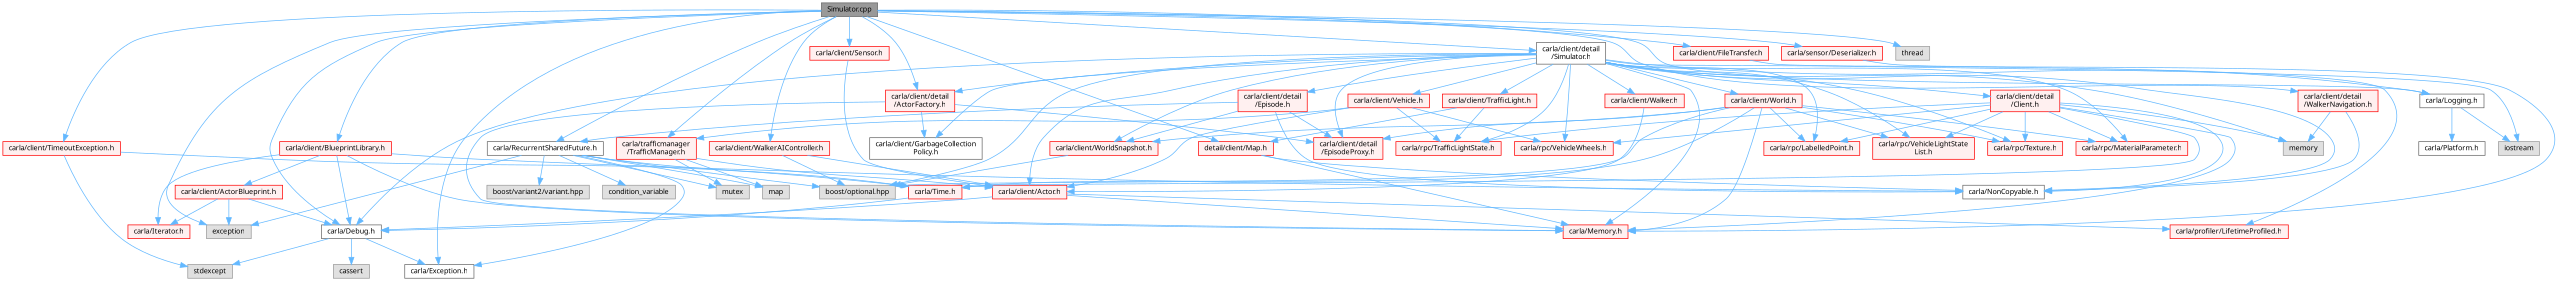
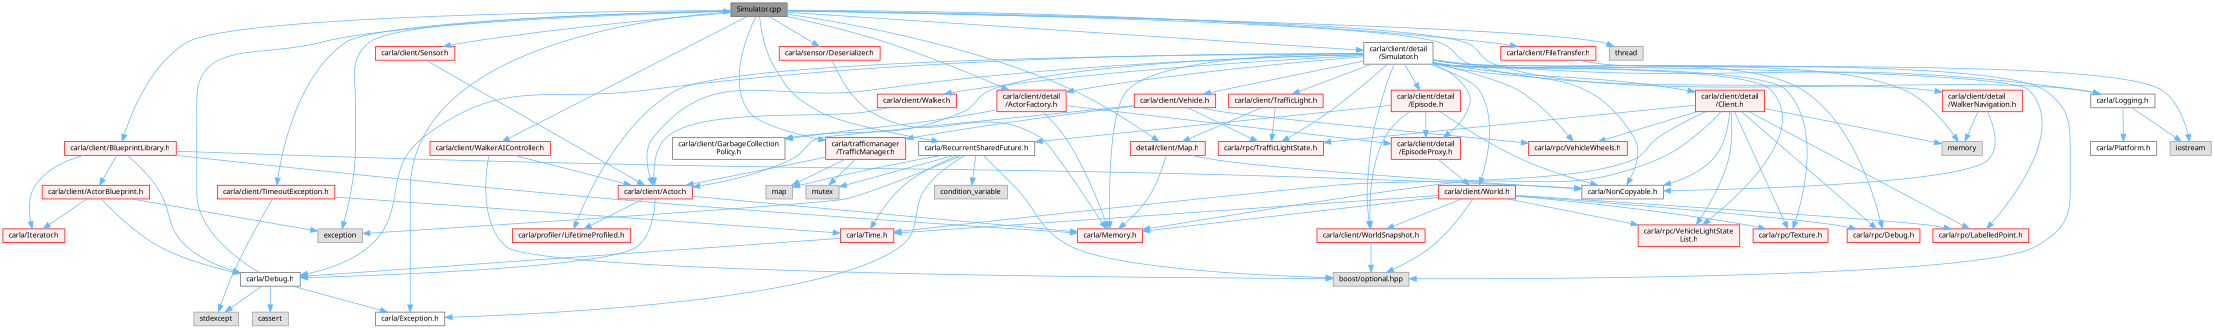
(401, 37) -> (347, 37)
(1557, 121) -> (1451, 170)
(2132, 148) -> (1884, 236)
(538, 192) -> none
